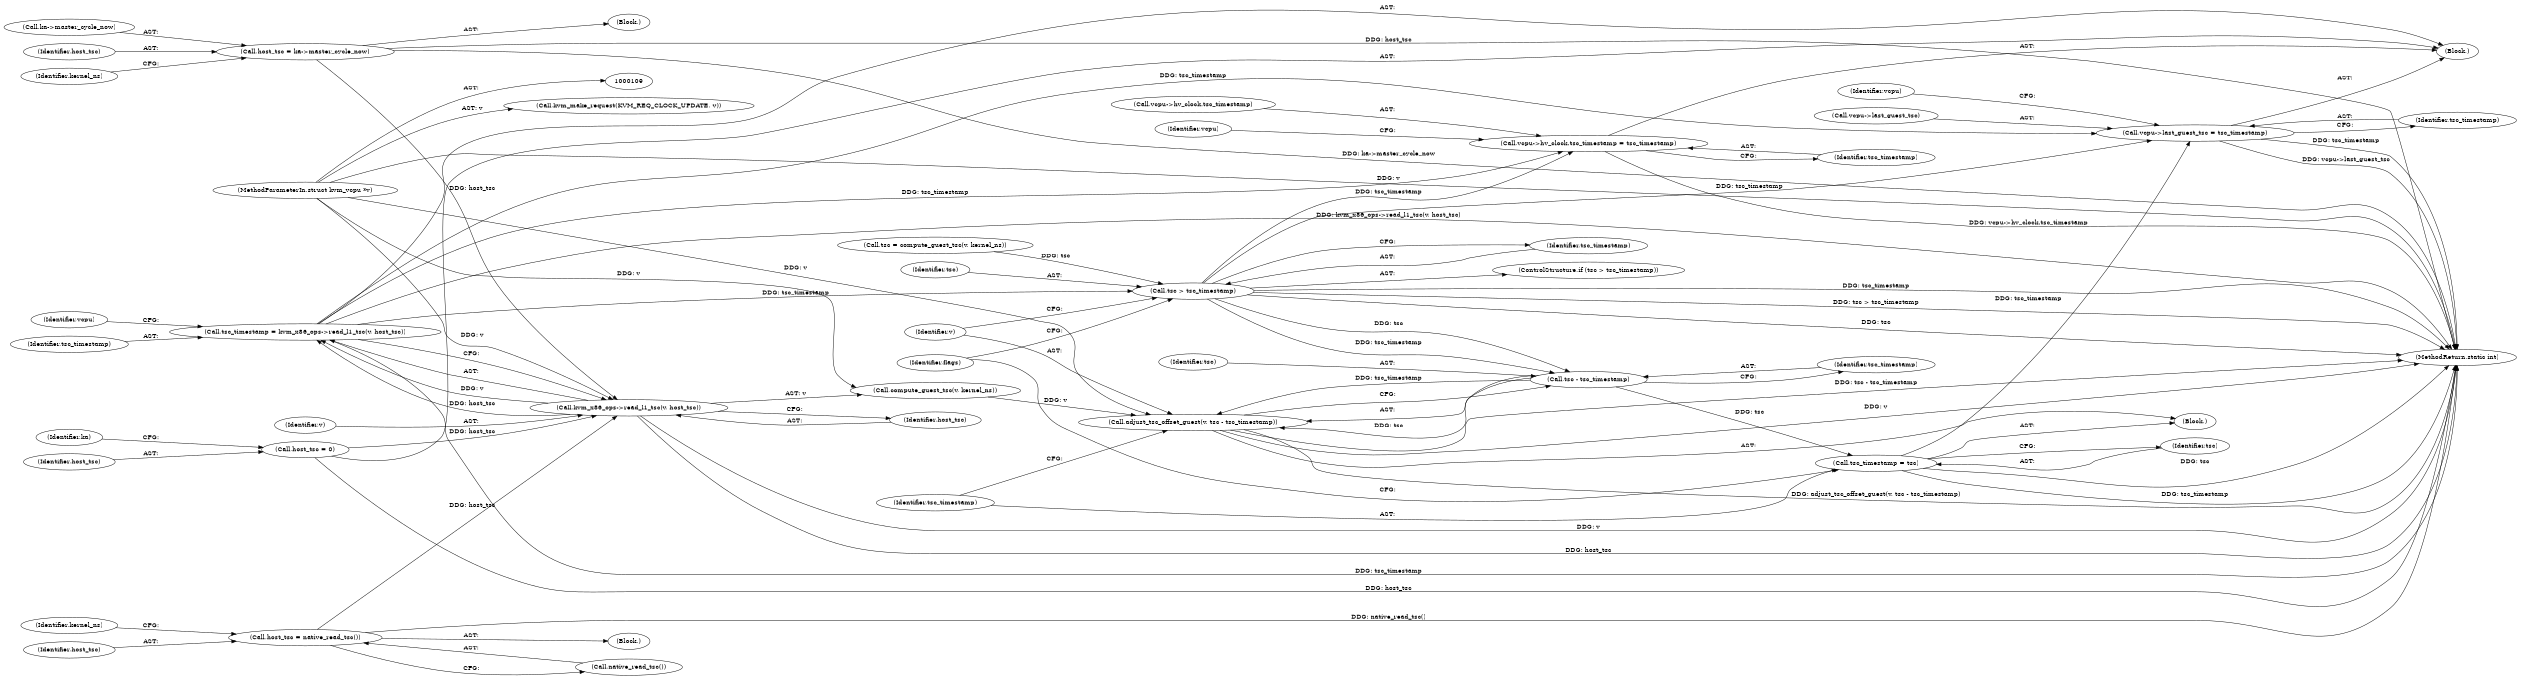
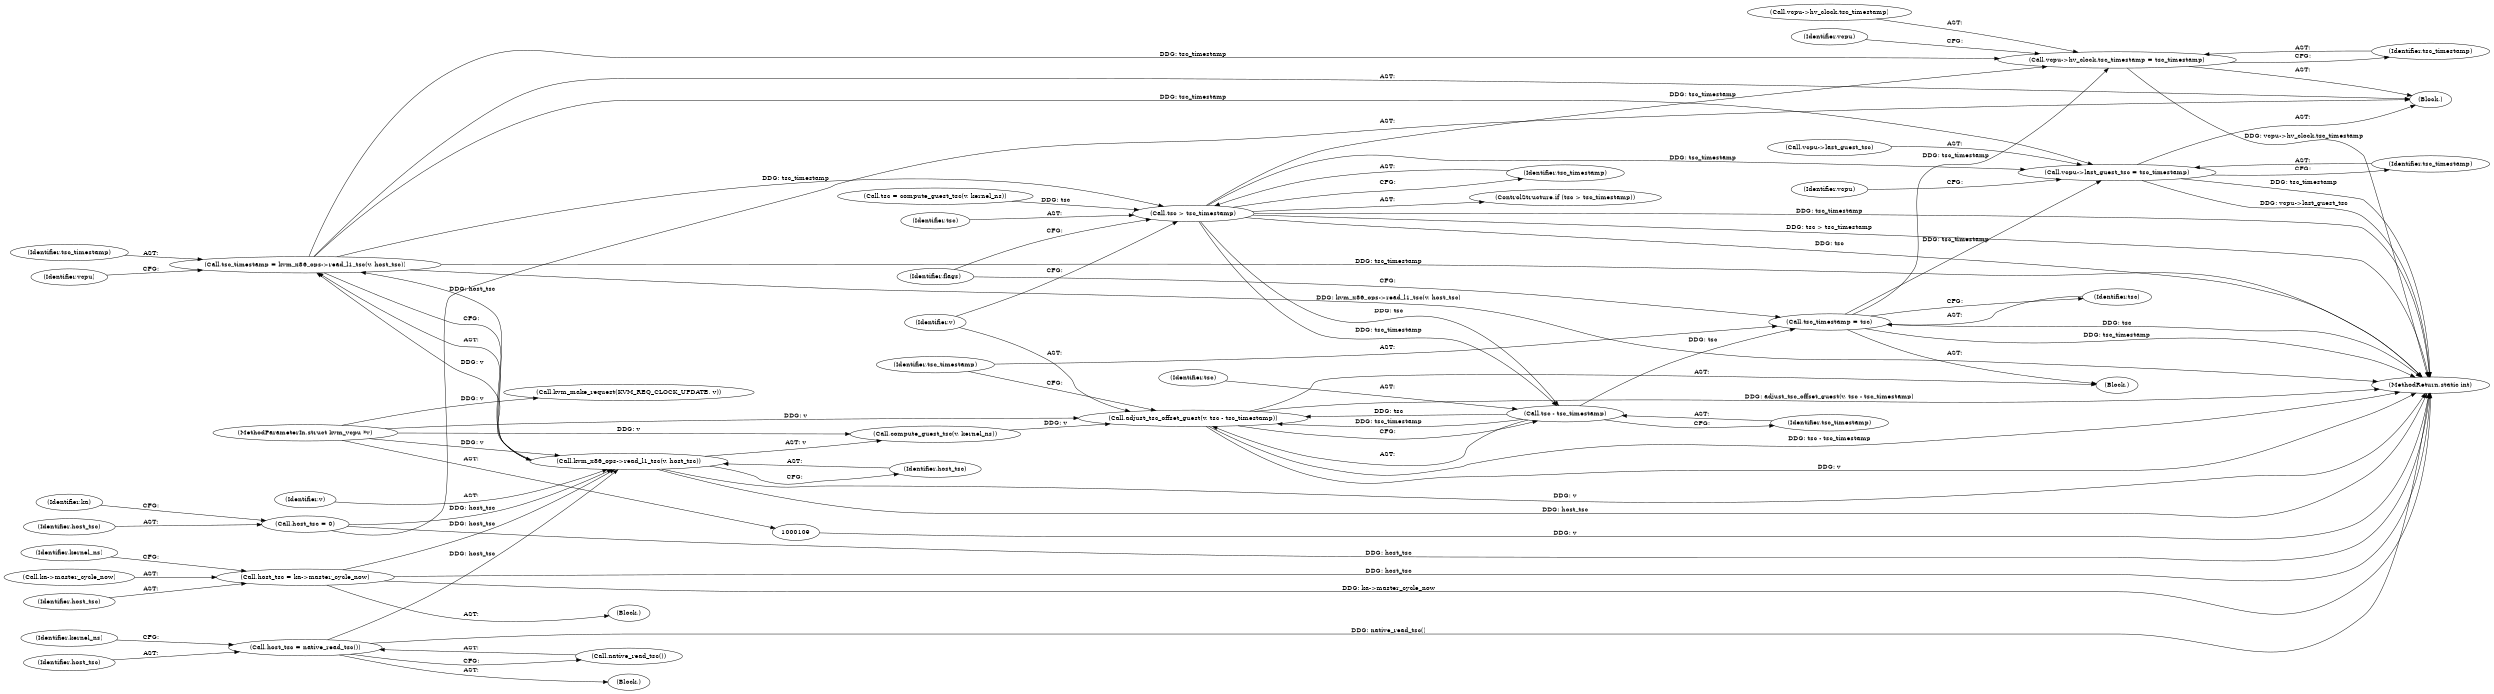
(472, 108) -> (472, 399)
none -> (1951, 164)
(1428, 185) -> (1663, 536)
